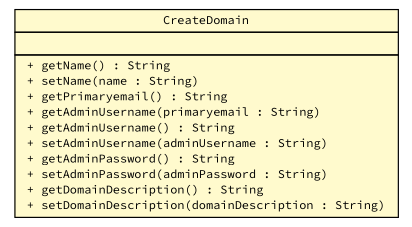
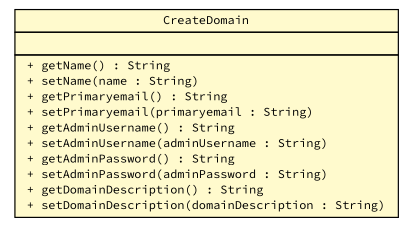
(174, 112) -> (171, 112)
